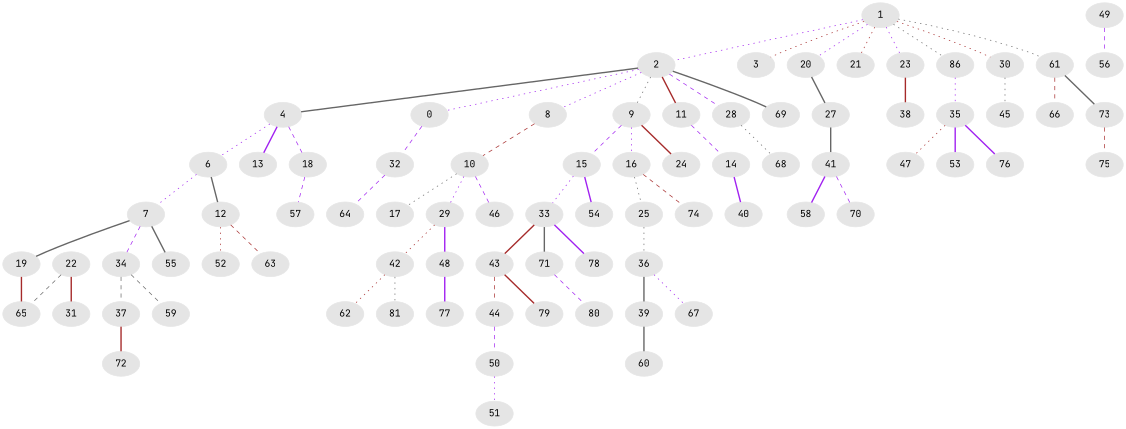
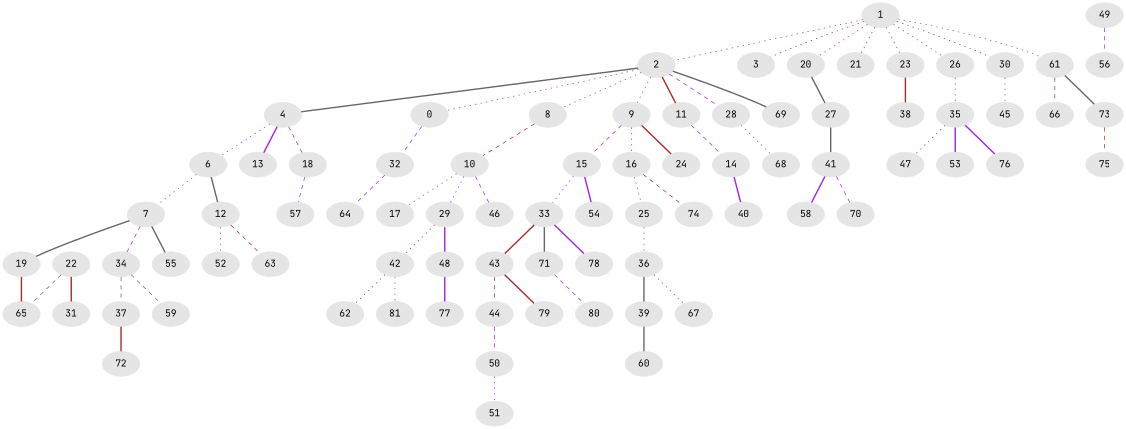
(955, 65) -> (955, 65)
(221, 239) -> (221, 239)
(395, 289) -> (395, 289)
